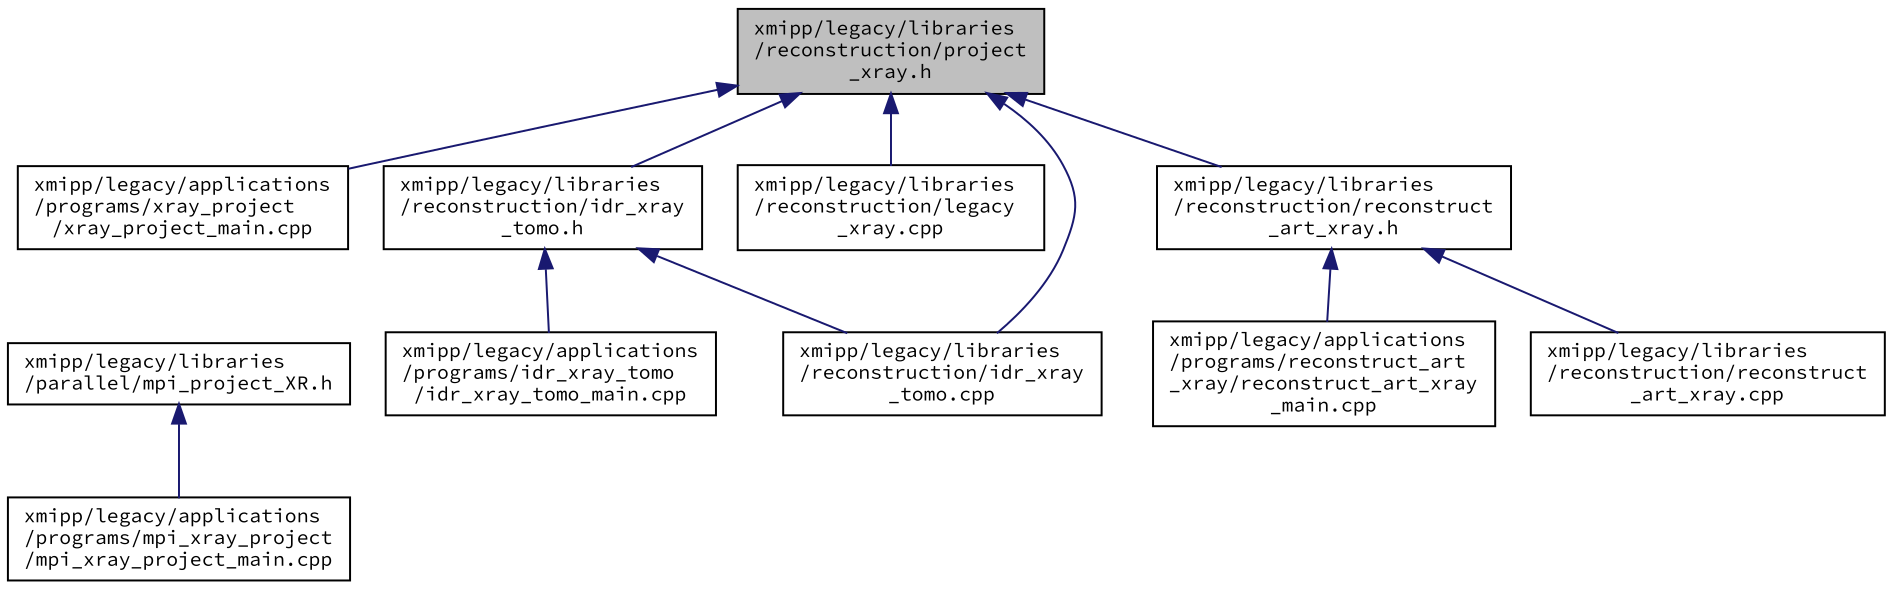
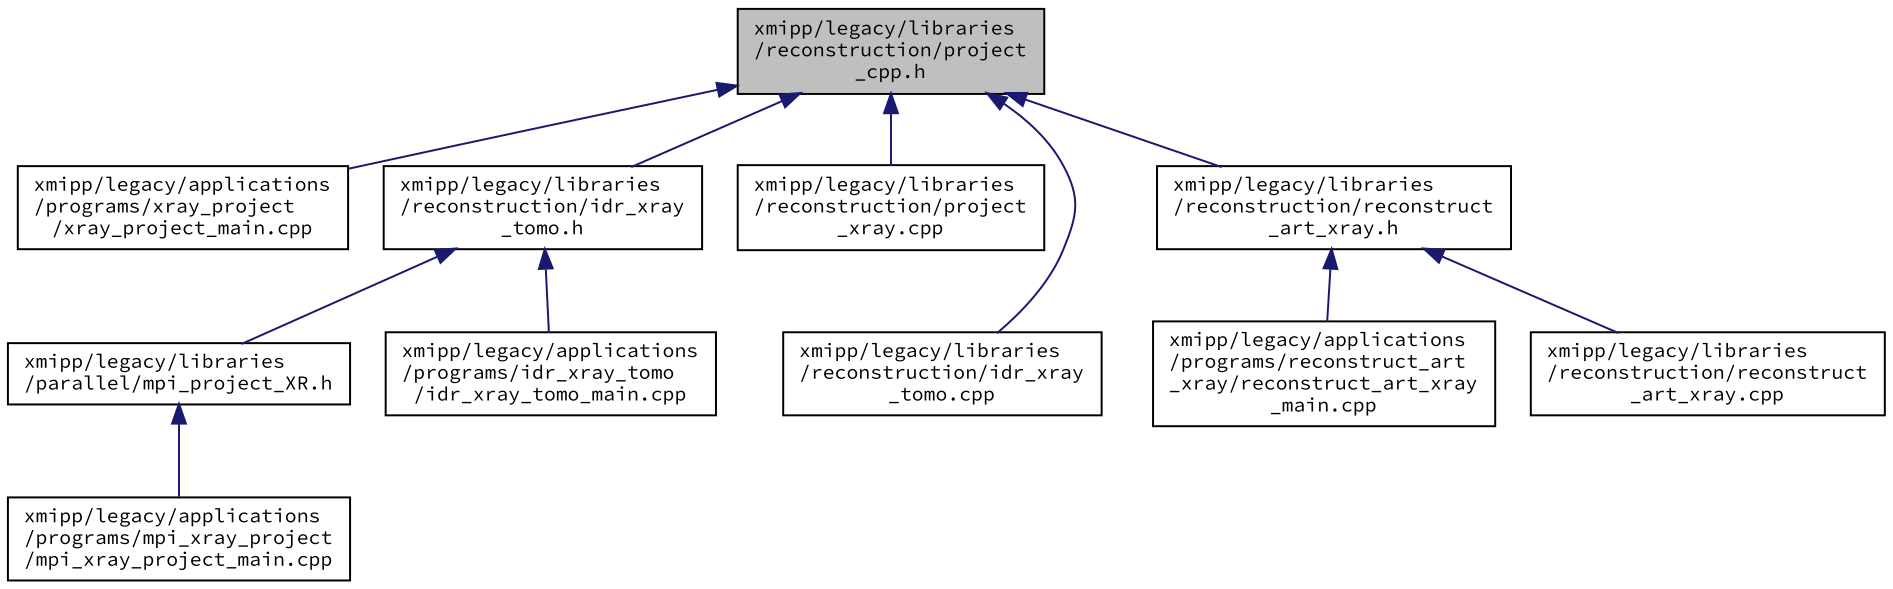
(891, 51) -> (891, 51)
(891, 208) -> (891, 208)
(752, 295) -> (339, 300)
